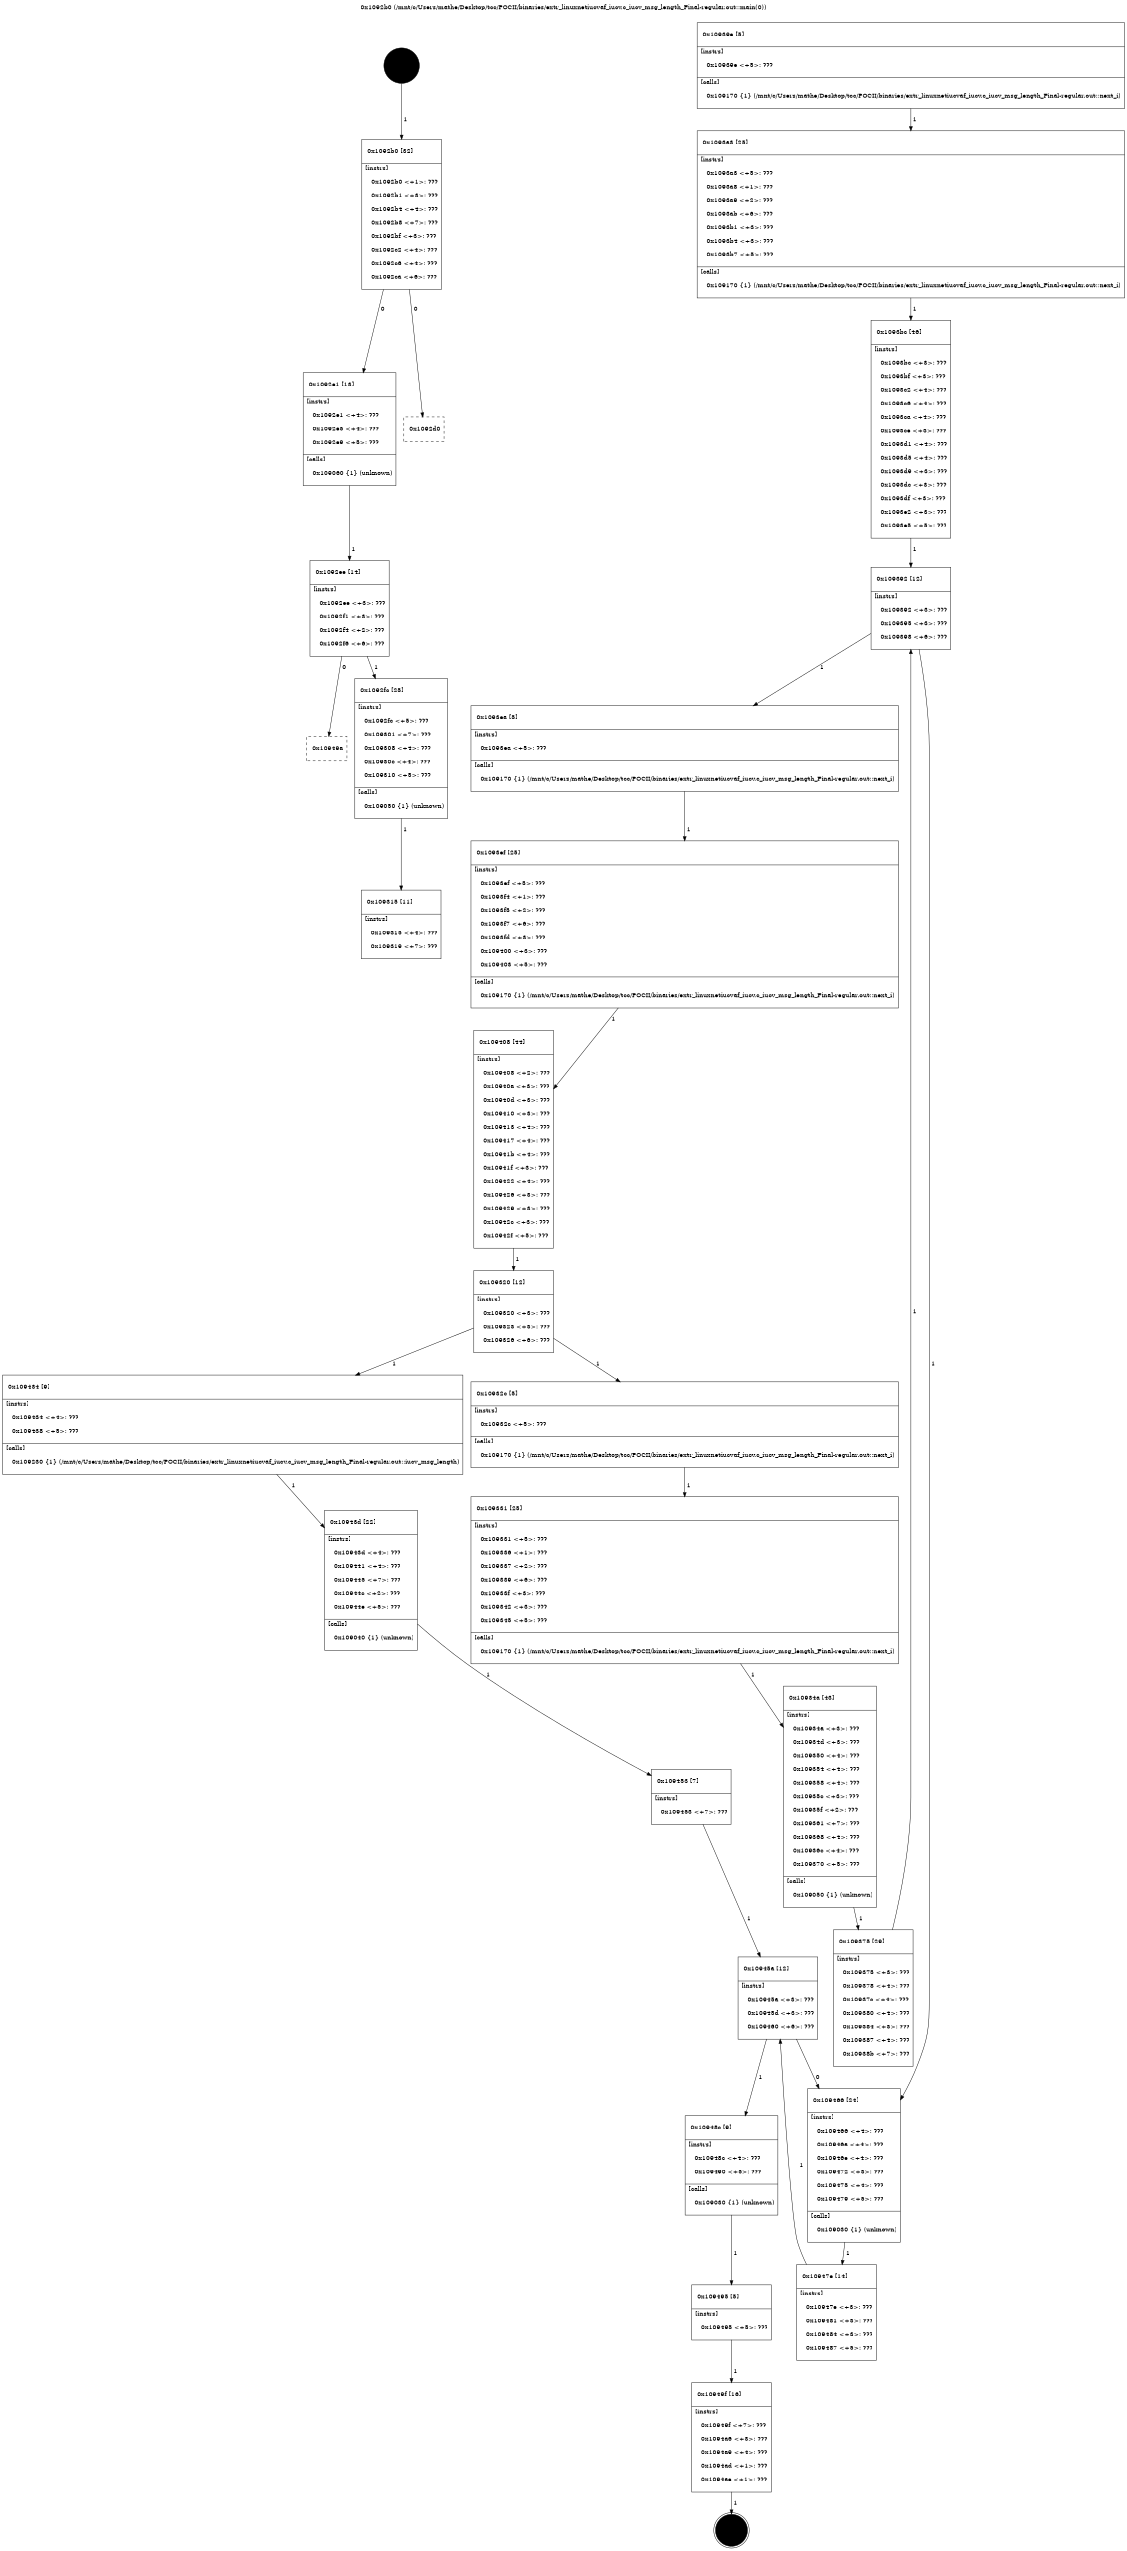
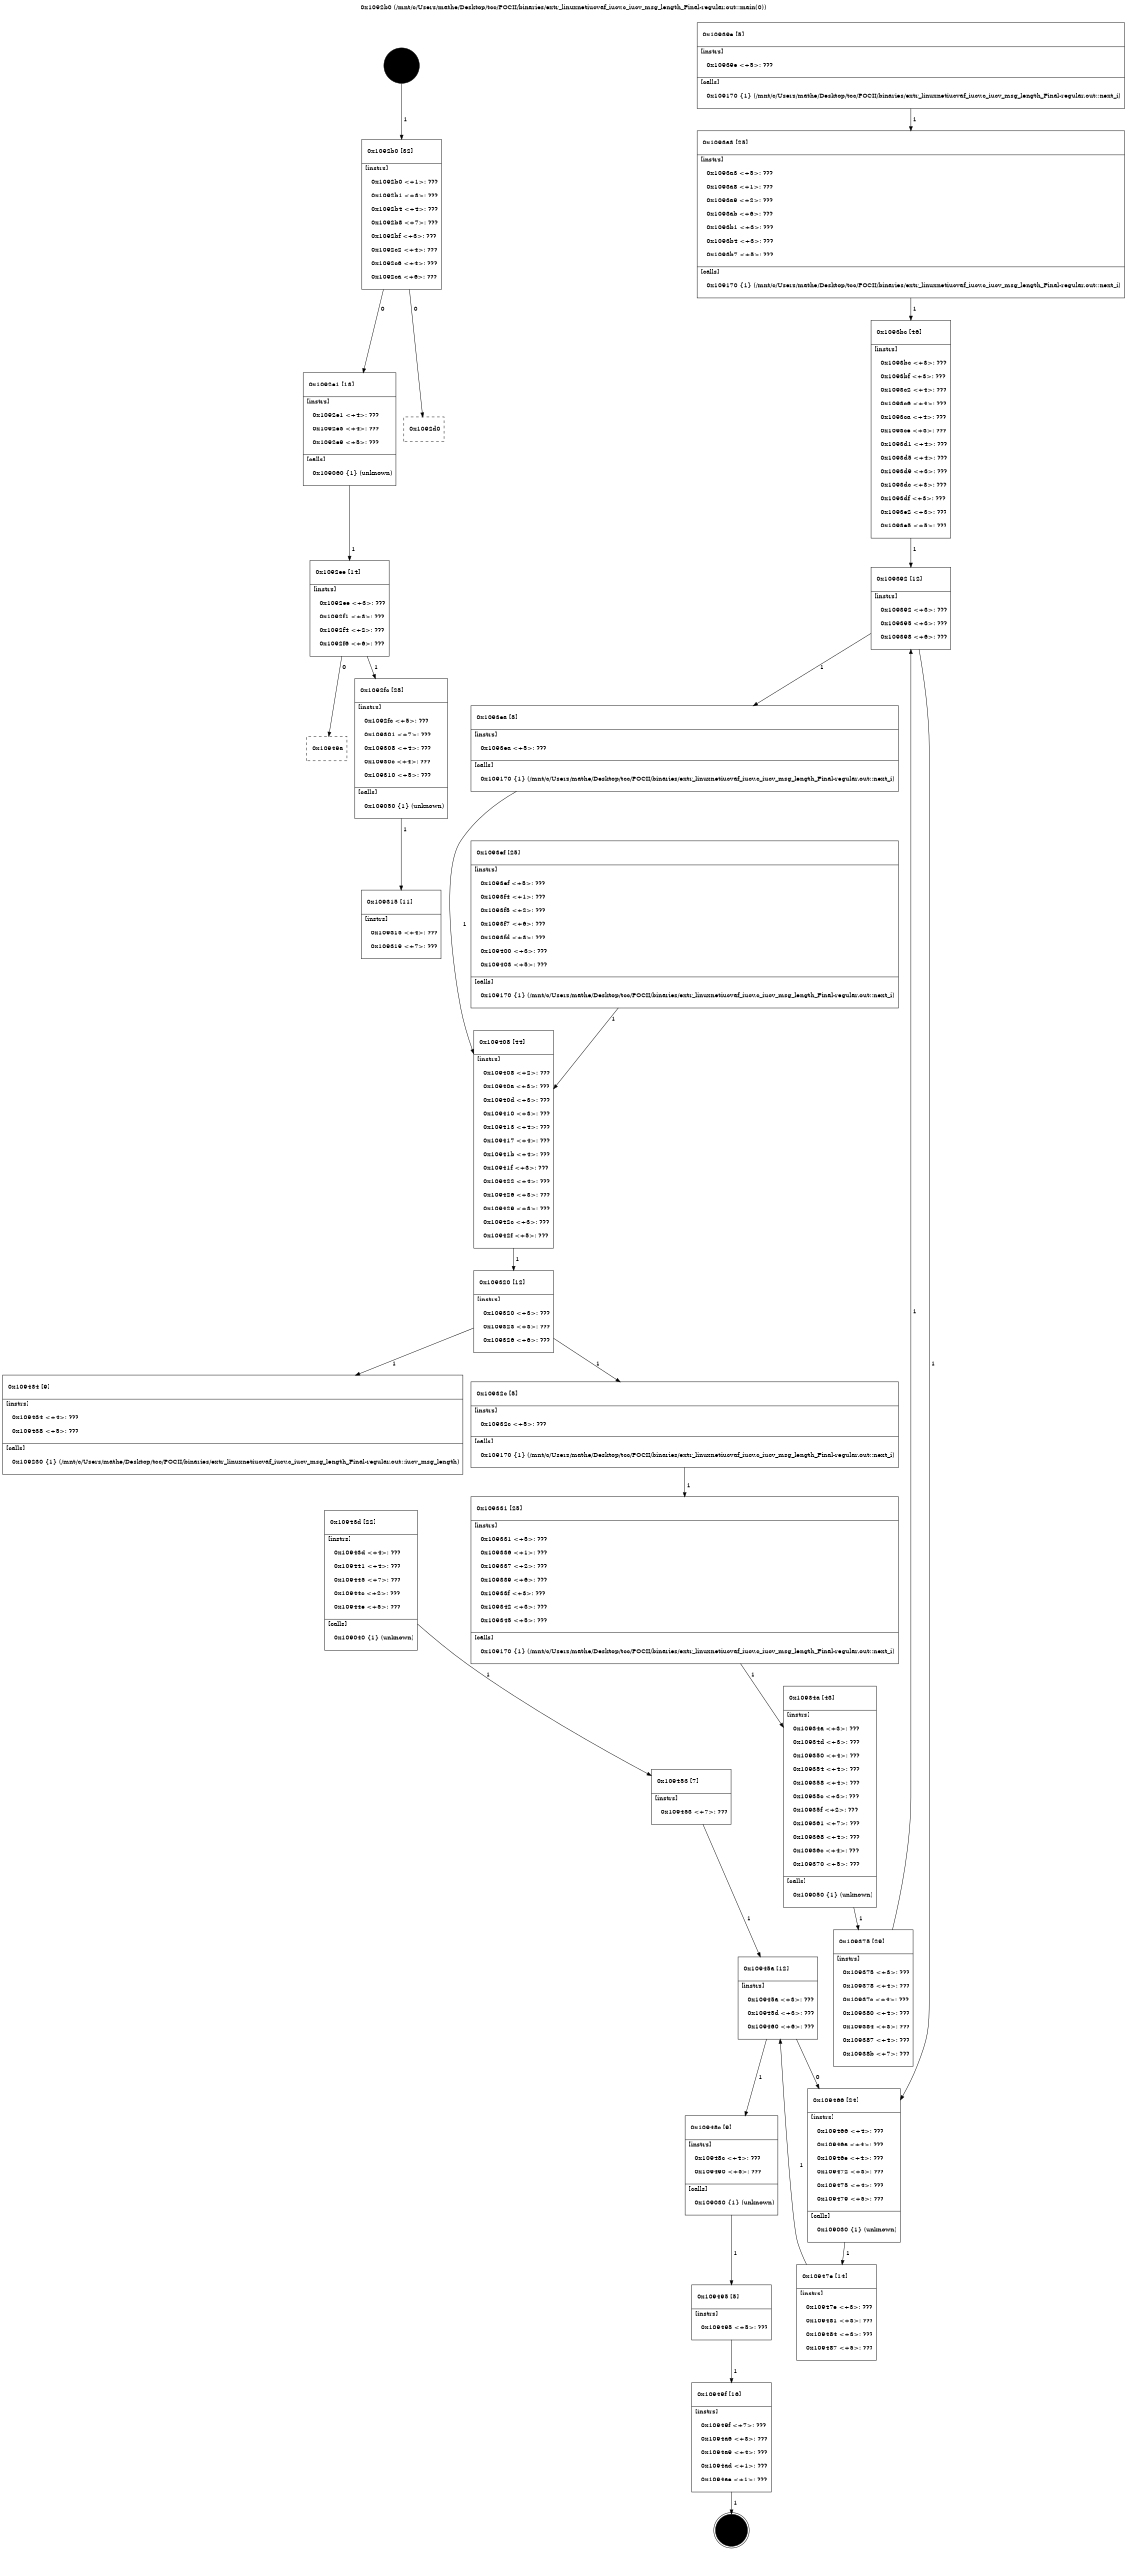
(685, 814) -> (450, 908)
(299, 1499) -> none
